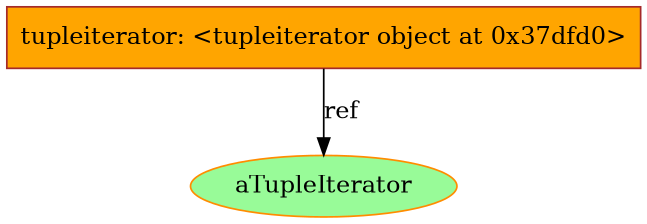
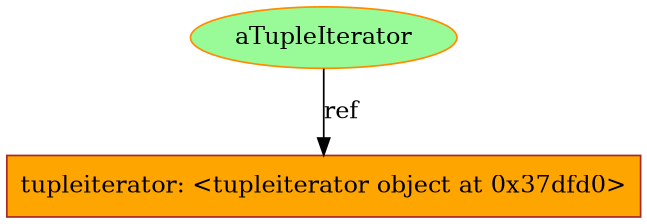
(324, 103) -> (324, 103)
